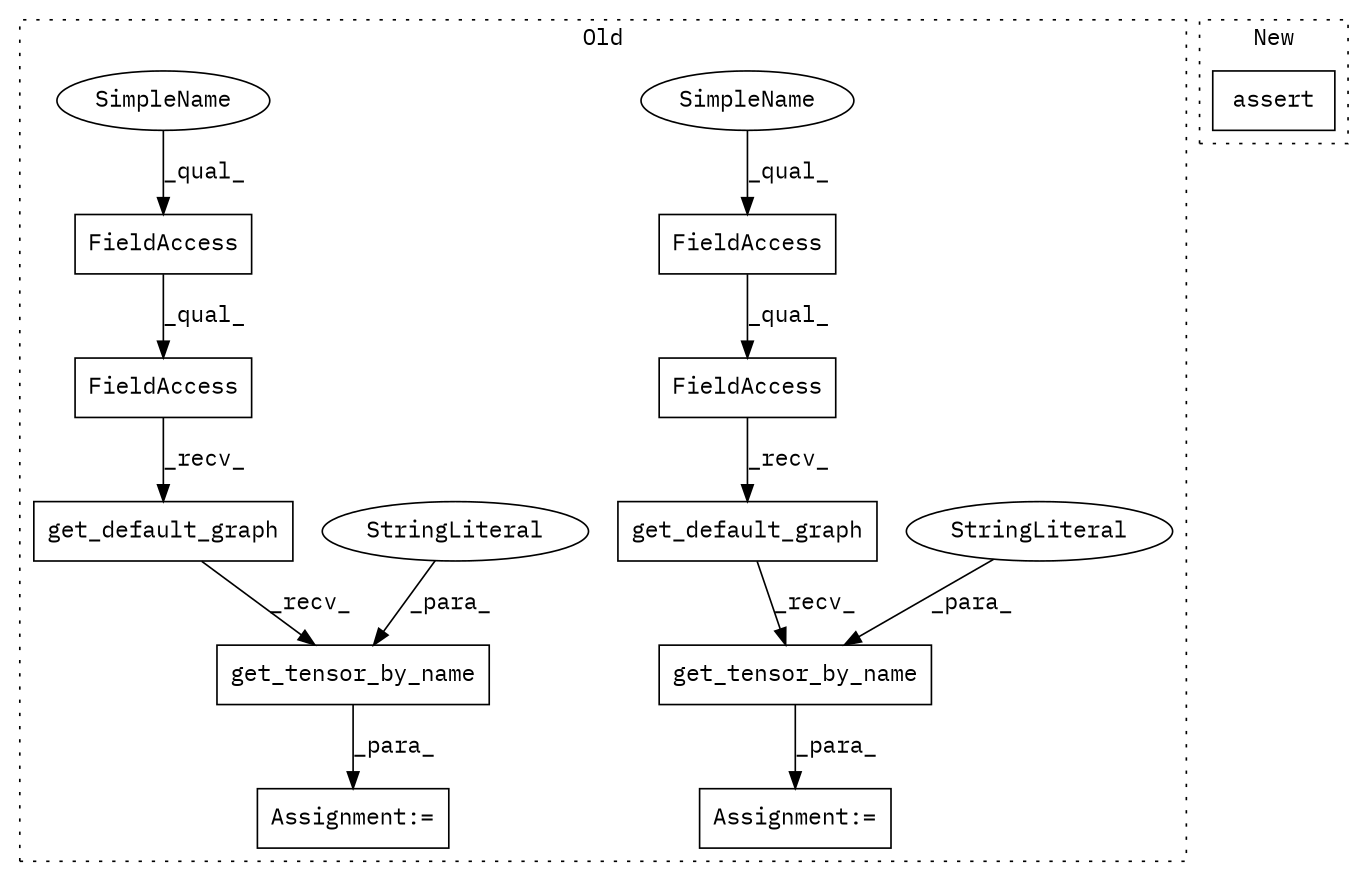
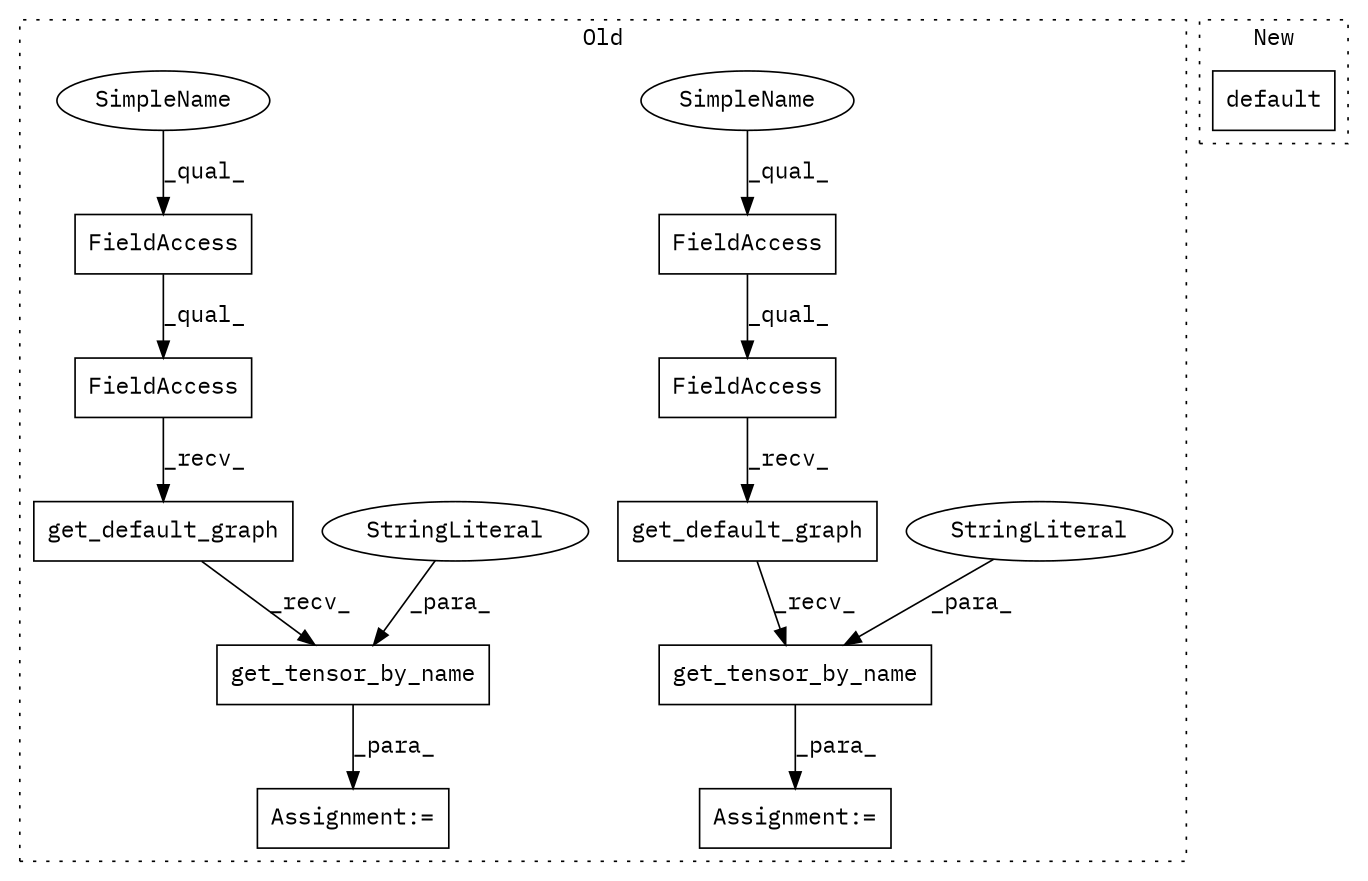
(1274, 101) -> (1274, 101)
